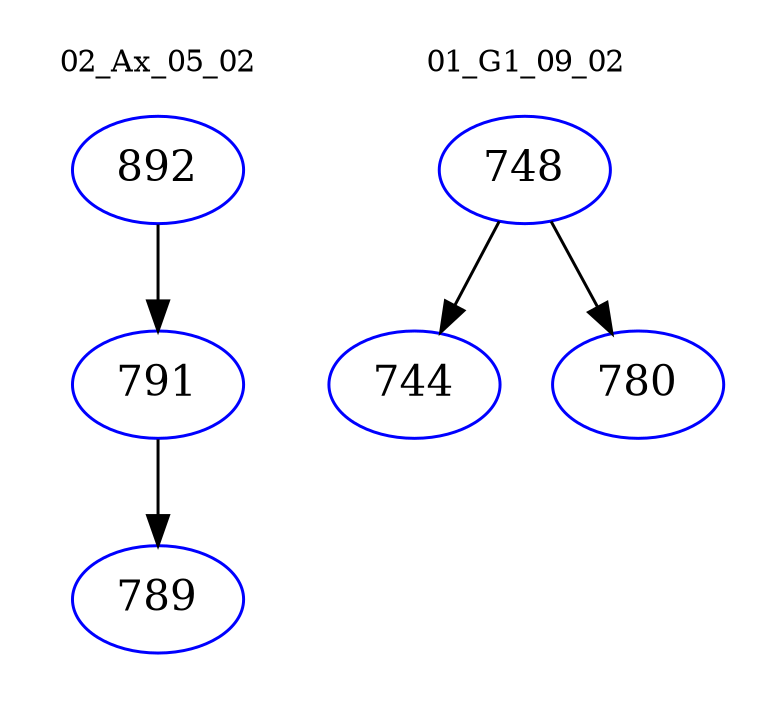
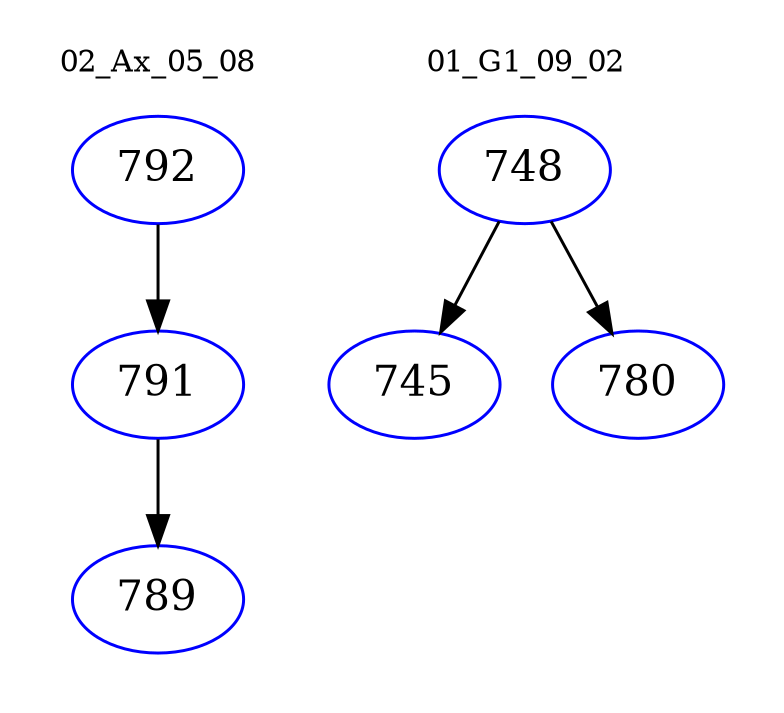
(158, 64) -> (158, 64)
(158, 170) -> (158, 170)
(414, 385) -> (414, 385)
